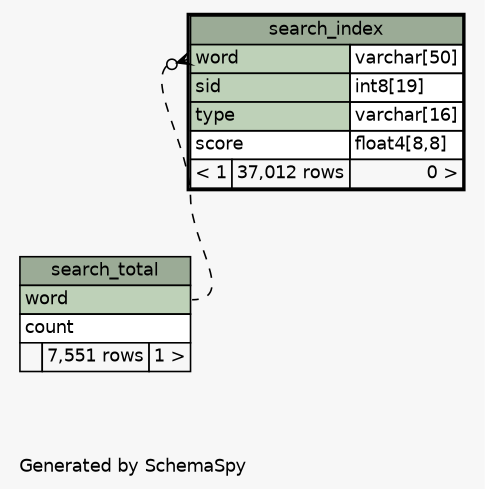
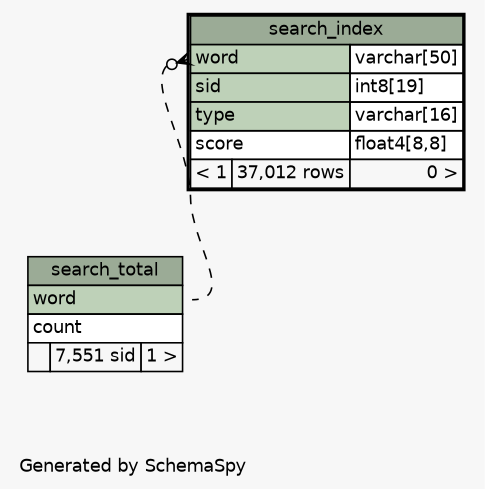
(96, 356) -> (96, 356)
